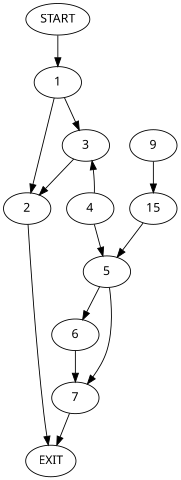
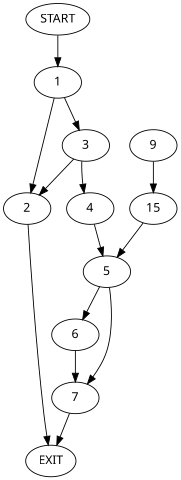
(94, 181) -> (82, 173)
